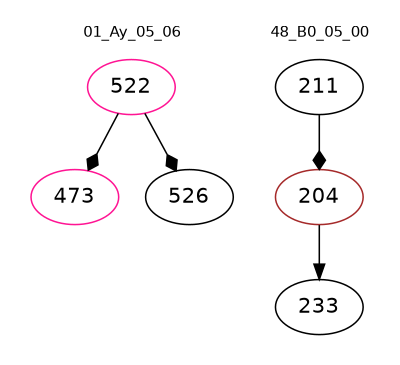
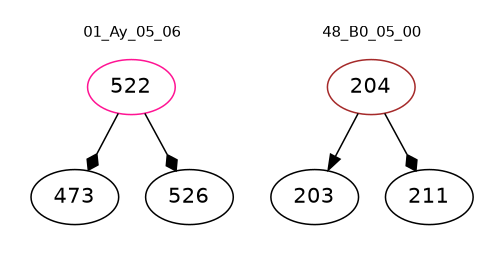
(319, 133) -> (396, 134)
(75, 197) -> (75, 197)
(319, 307) -> (315, 197)
